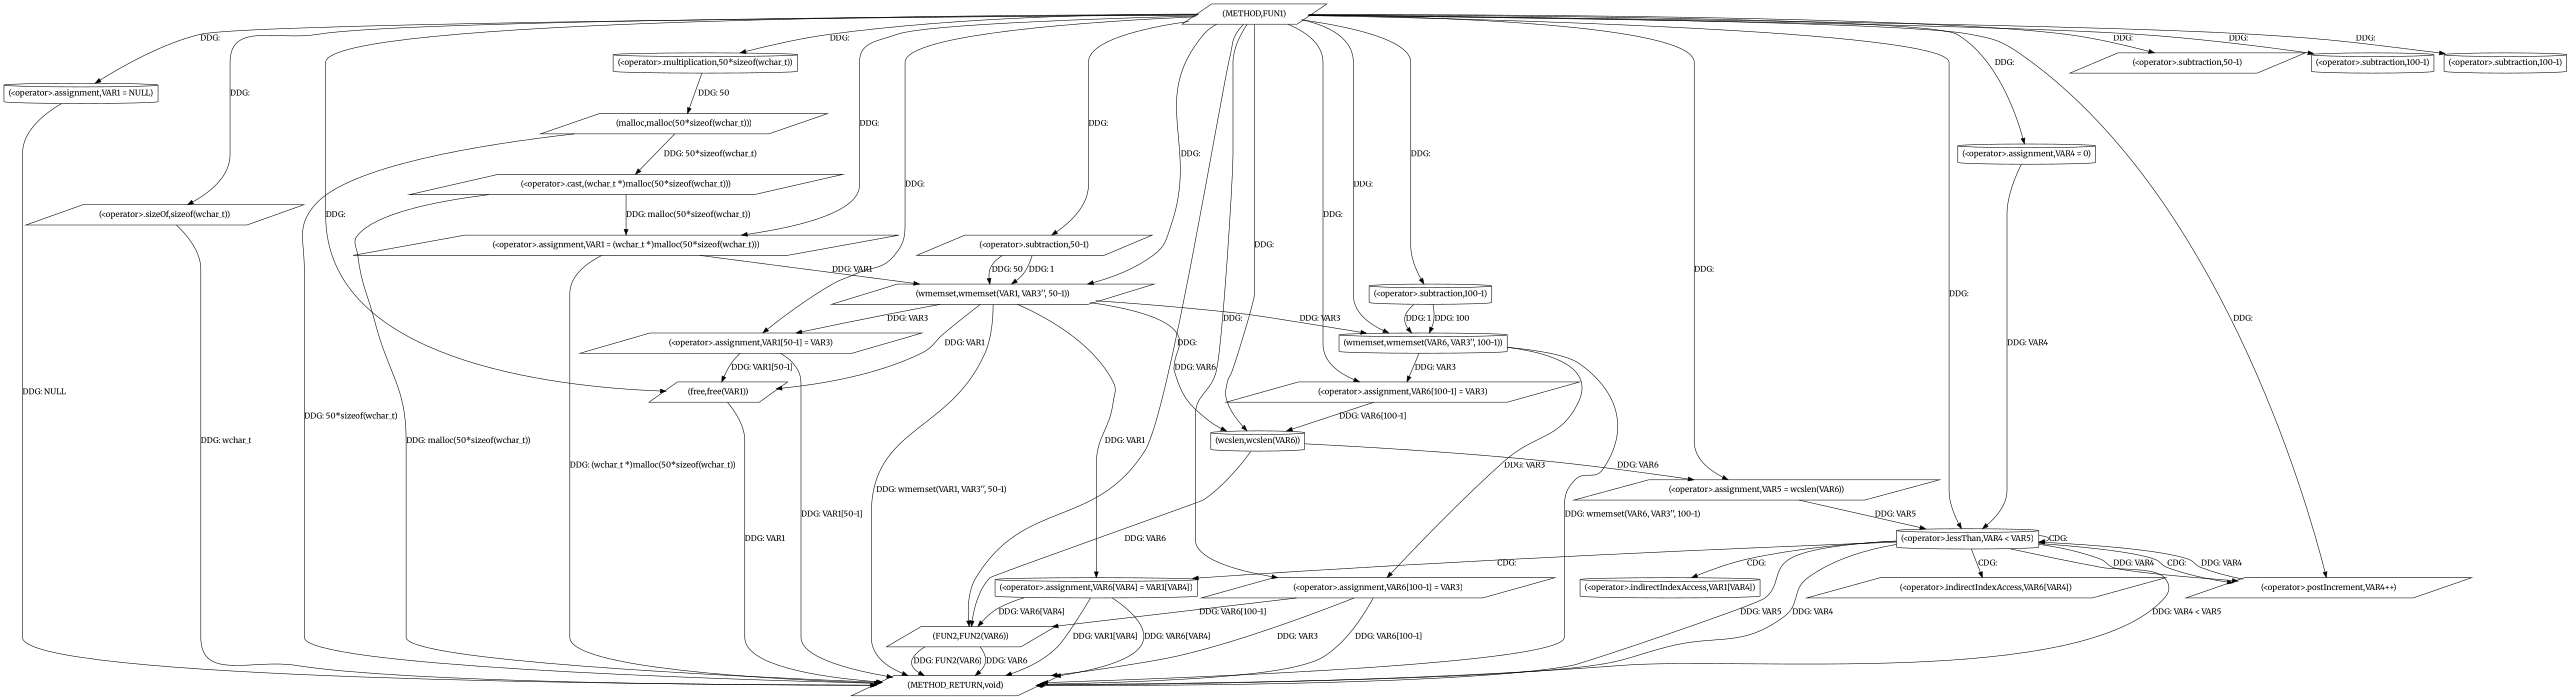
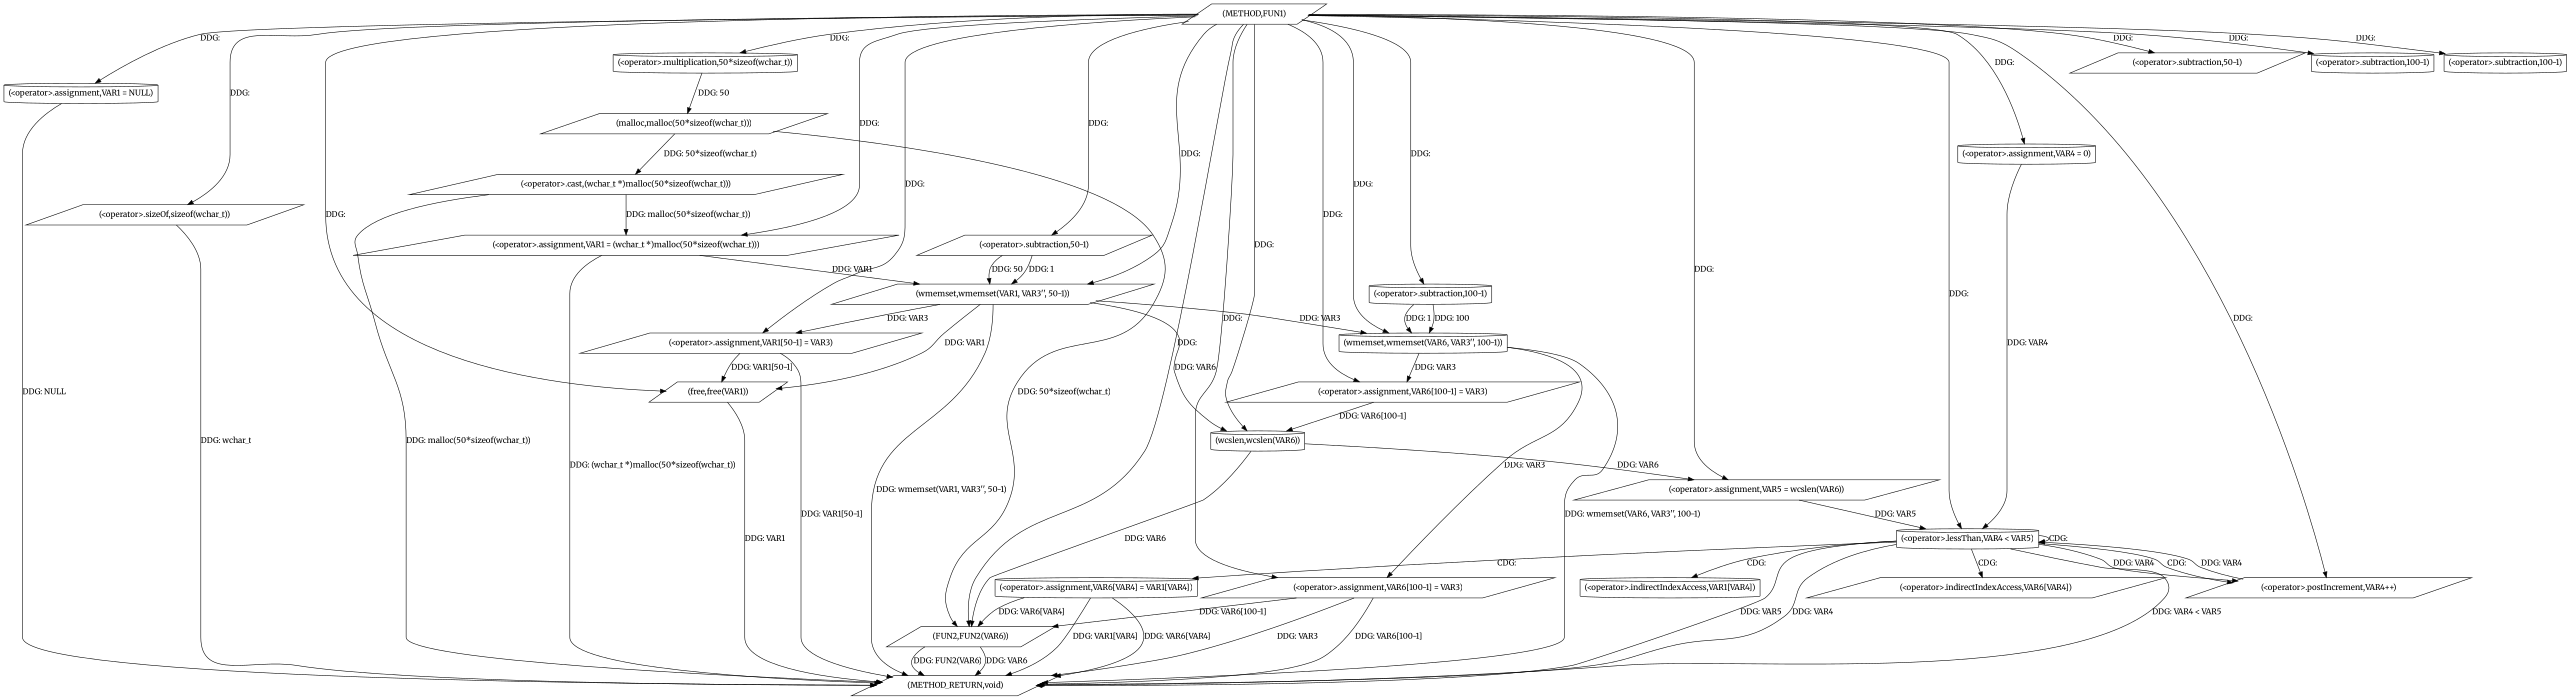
(1110, 415) -> none
(304, 570) -> (1163, 284)
